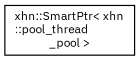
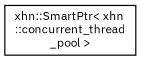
(70, 30) -> (70, 30)
